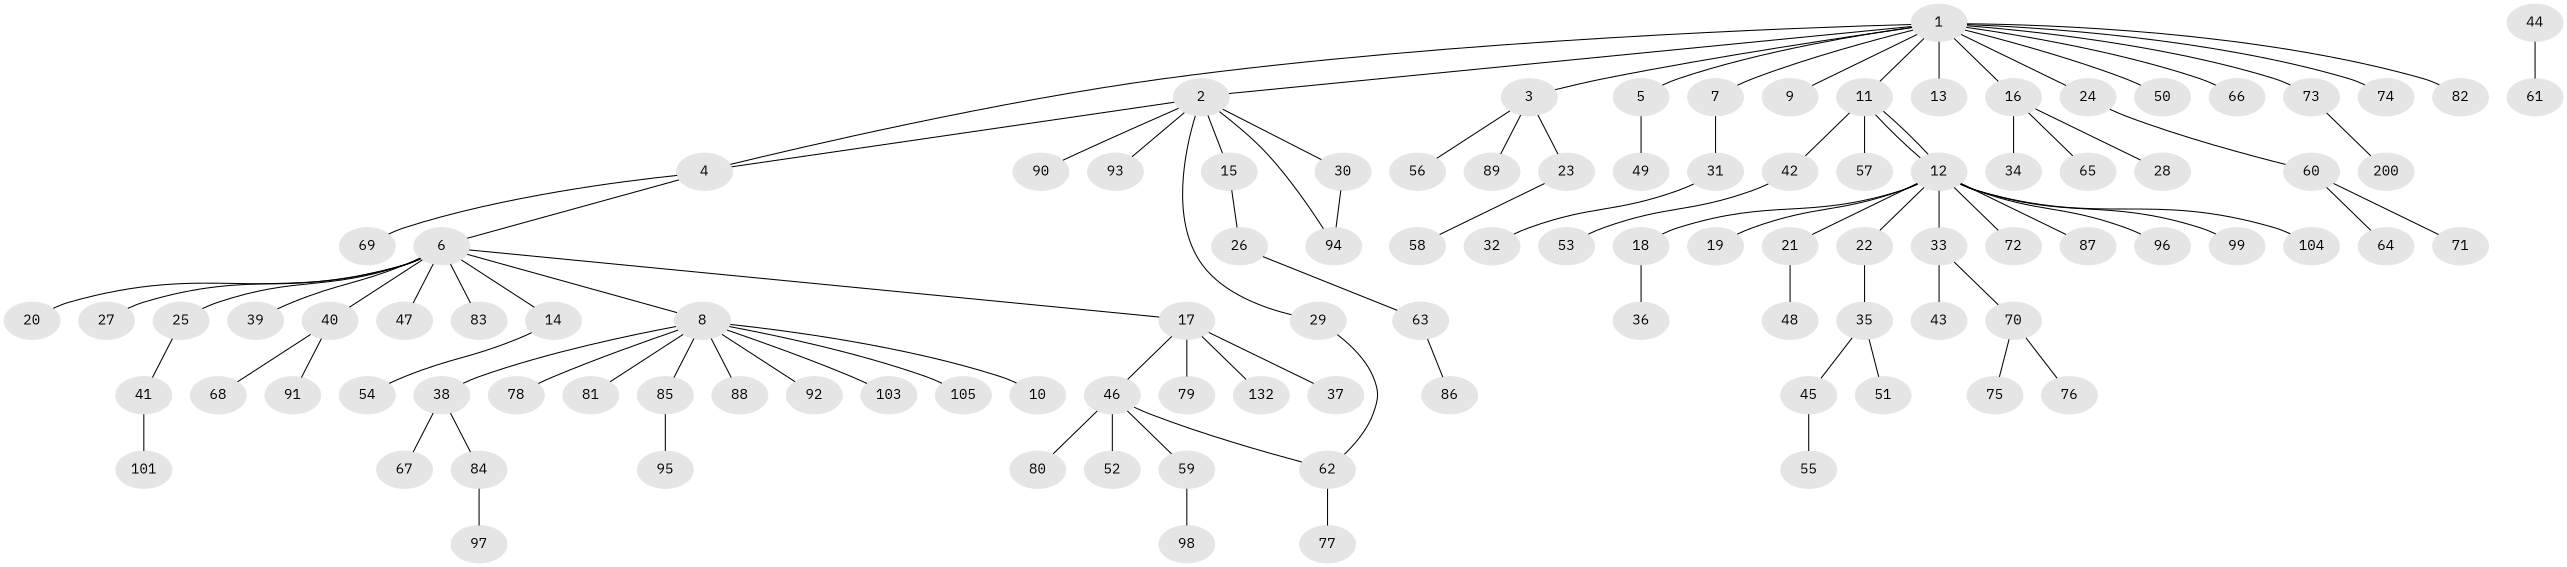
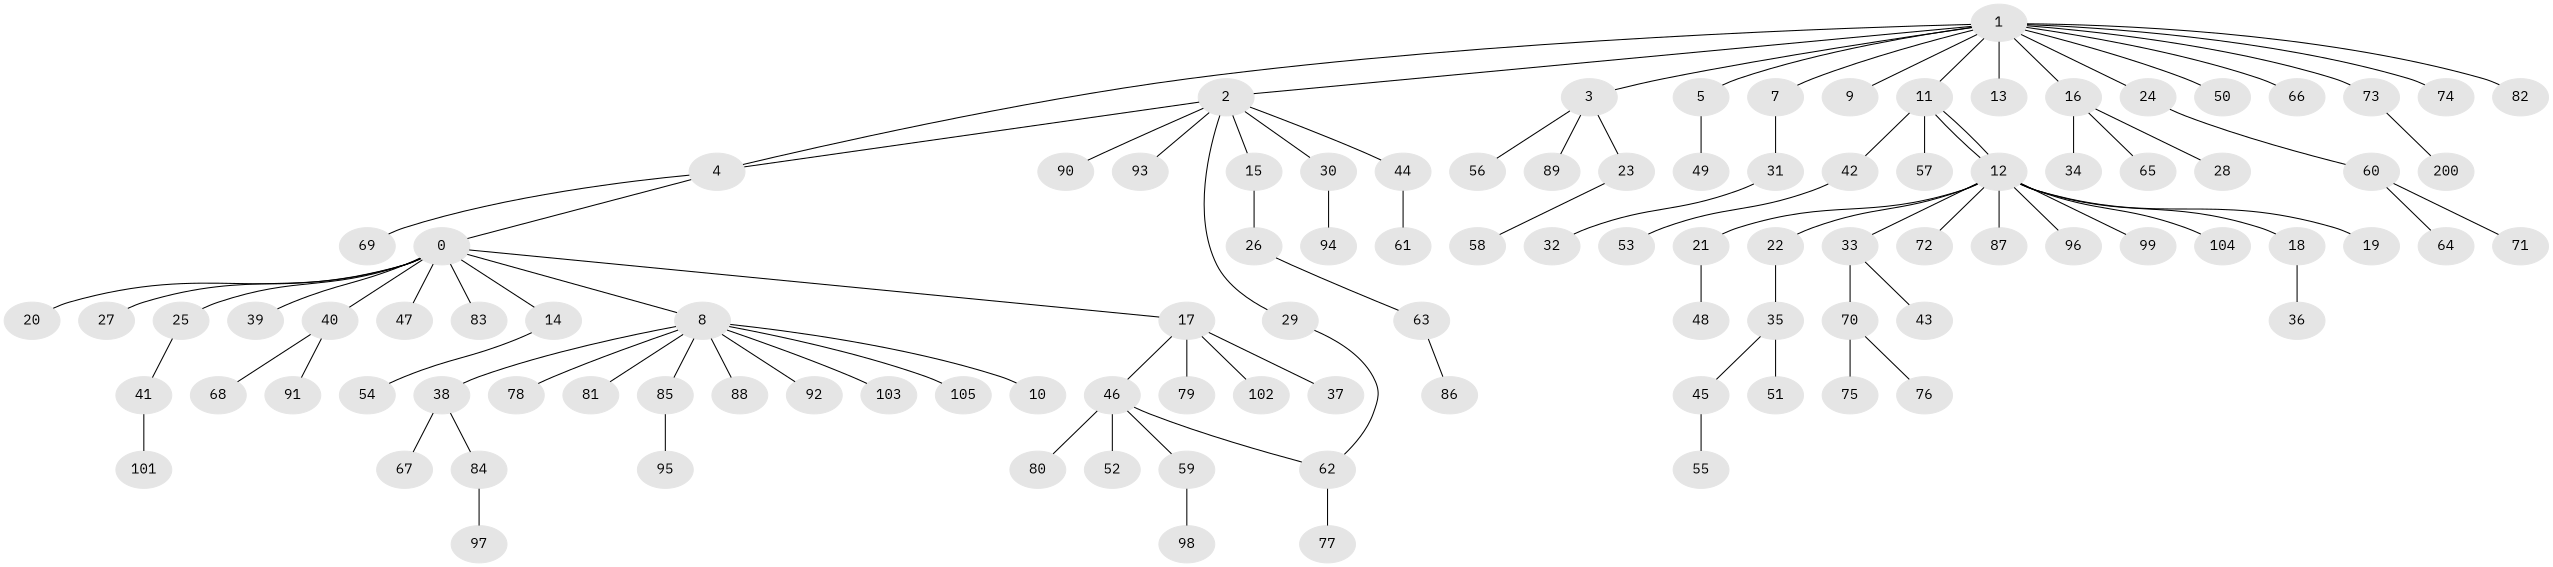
(1277, 165) -> (1316, 133)
(442, 246) -> (442, 246)
(1261, 395) -> (1261, 395)
